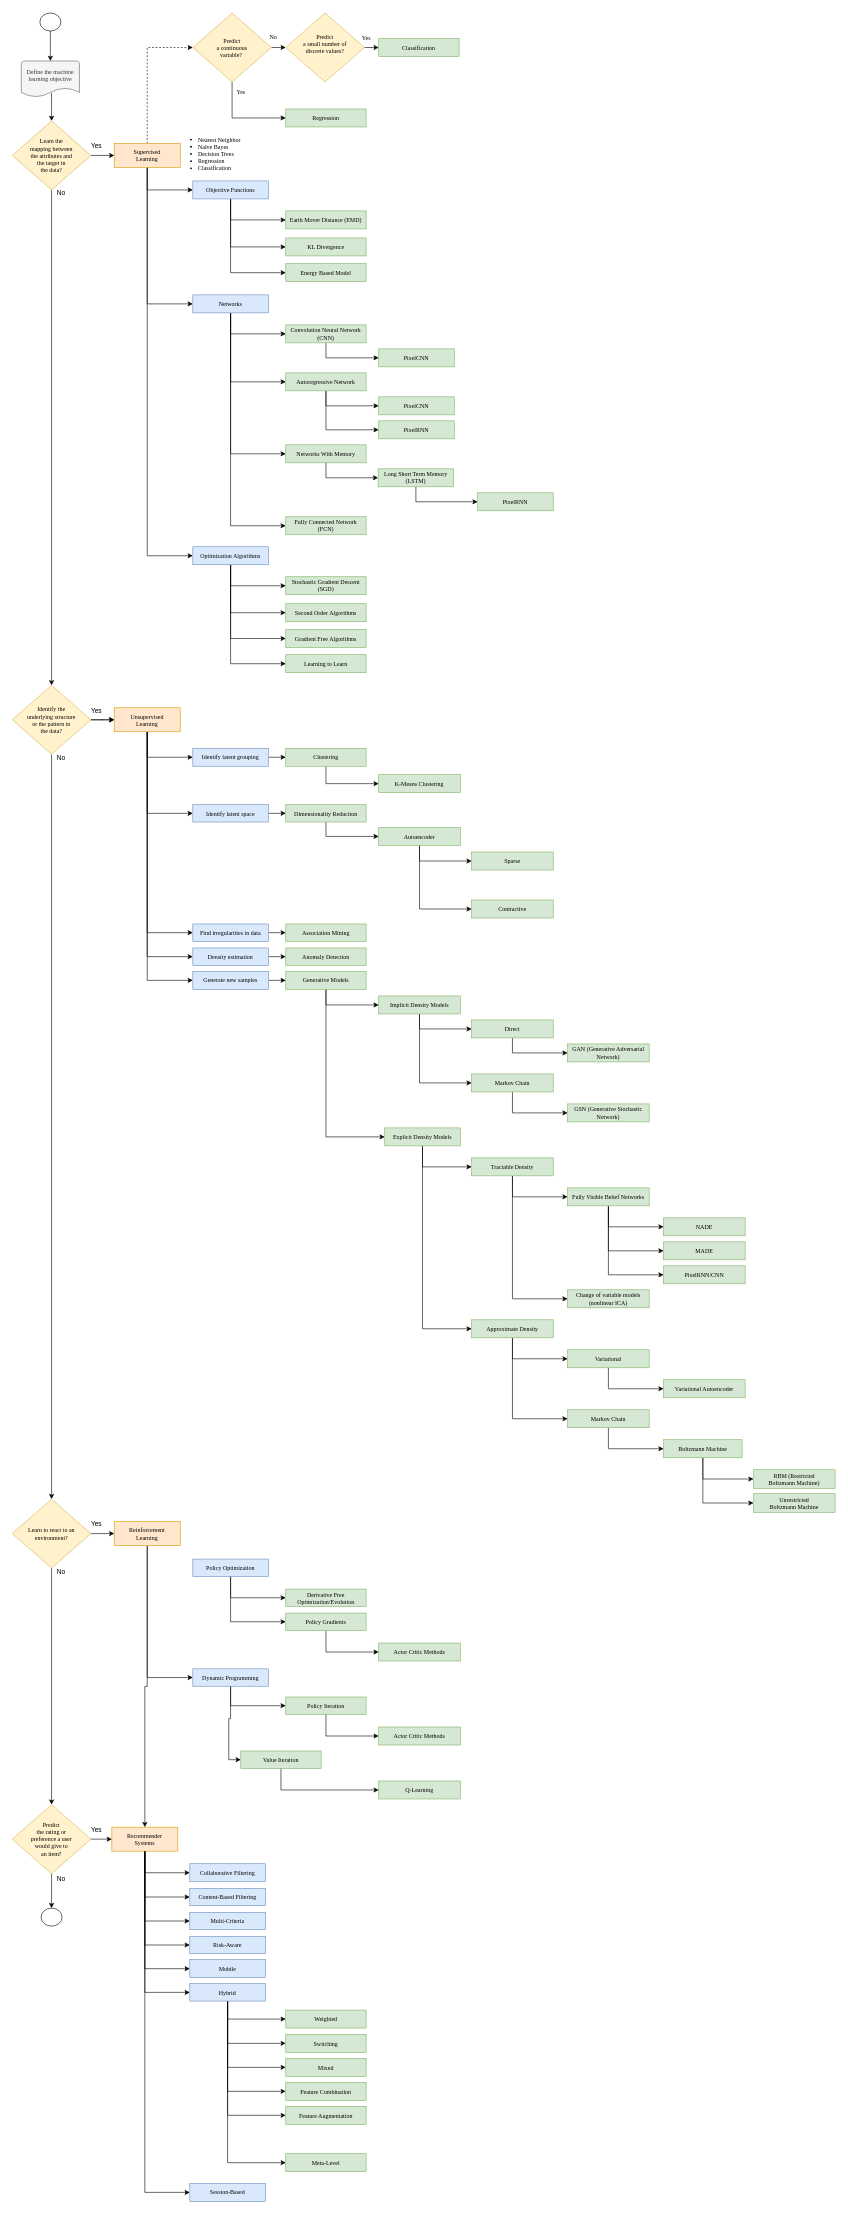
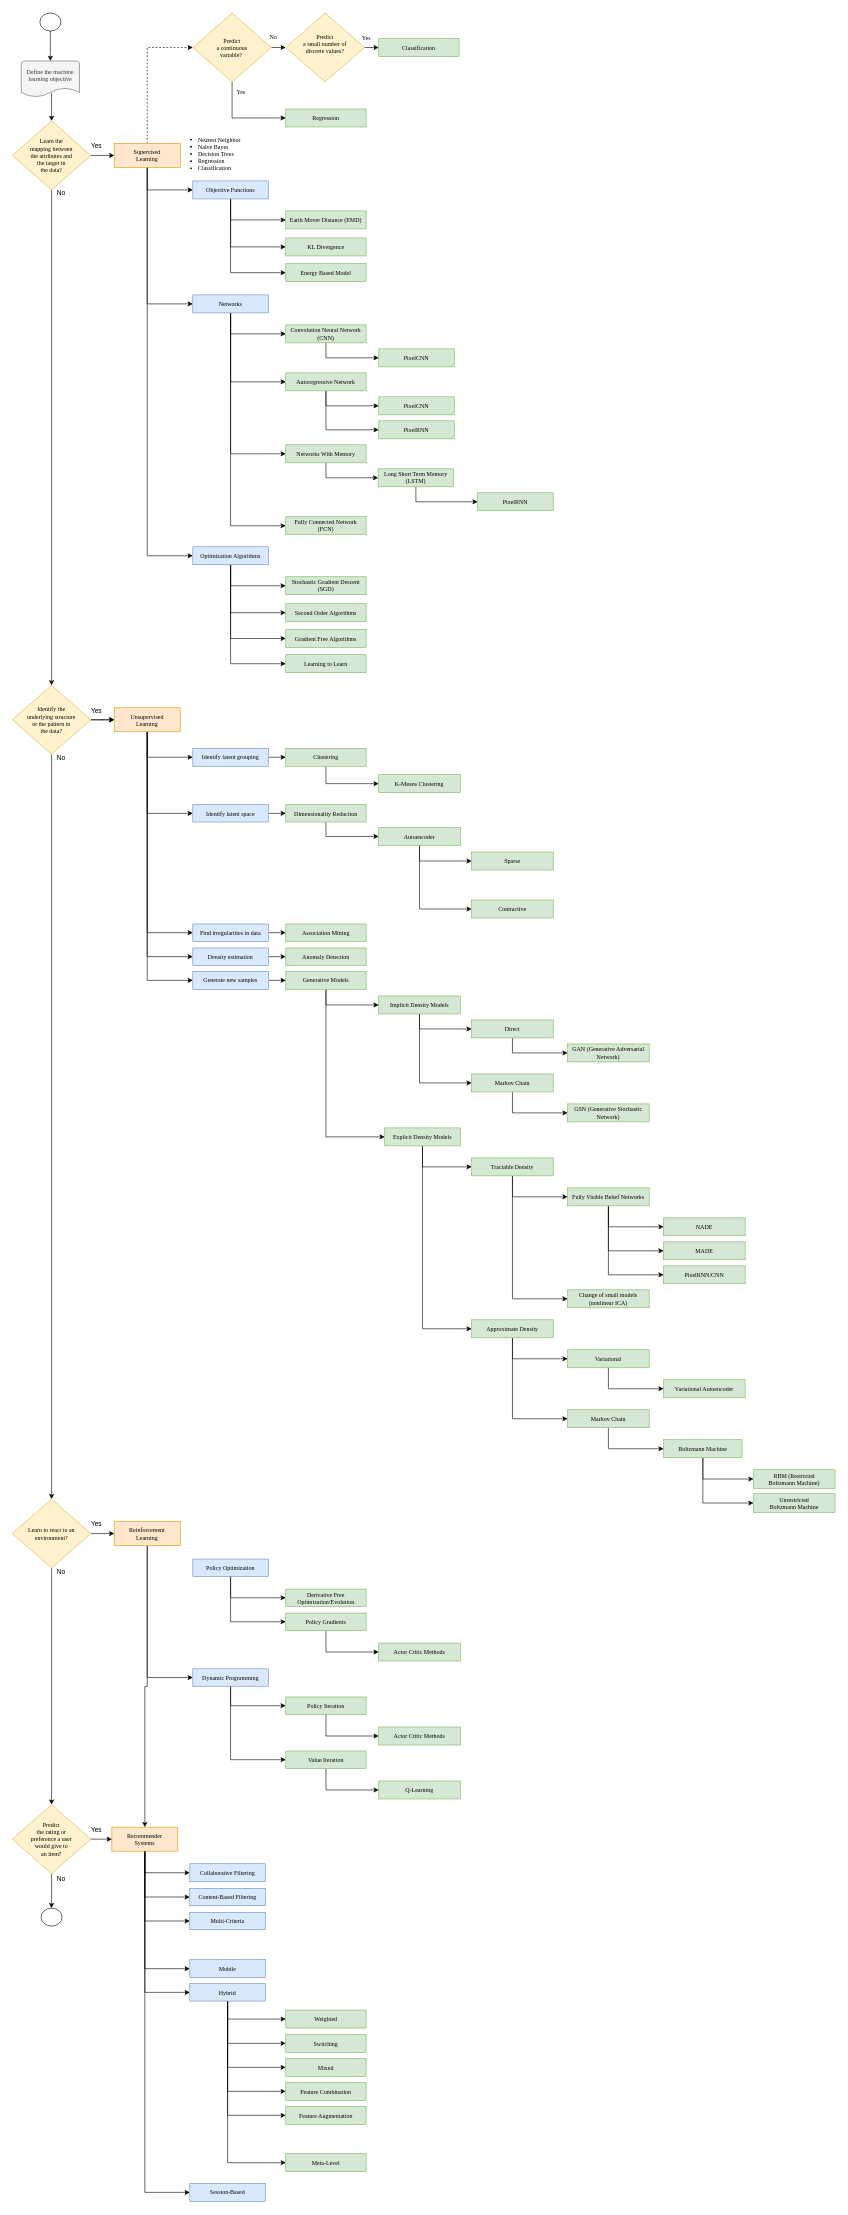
(609, 1299) -> (609, 1299)
(281, 1760) -> (326, 1760)
(184, 1945) -> none
(228, 1945) -> none
